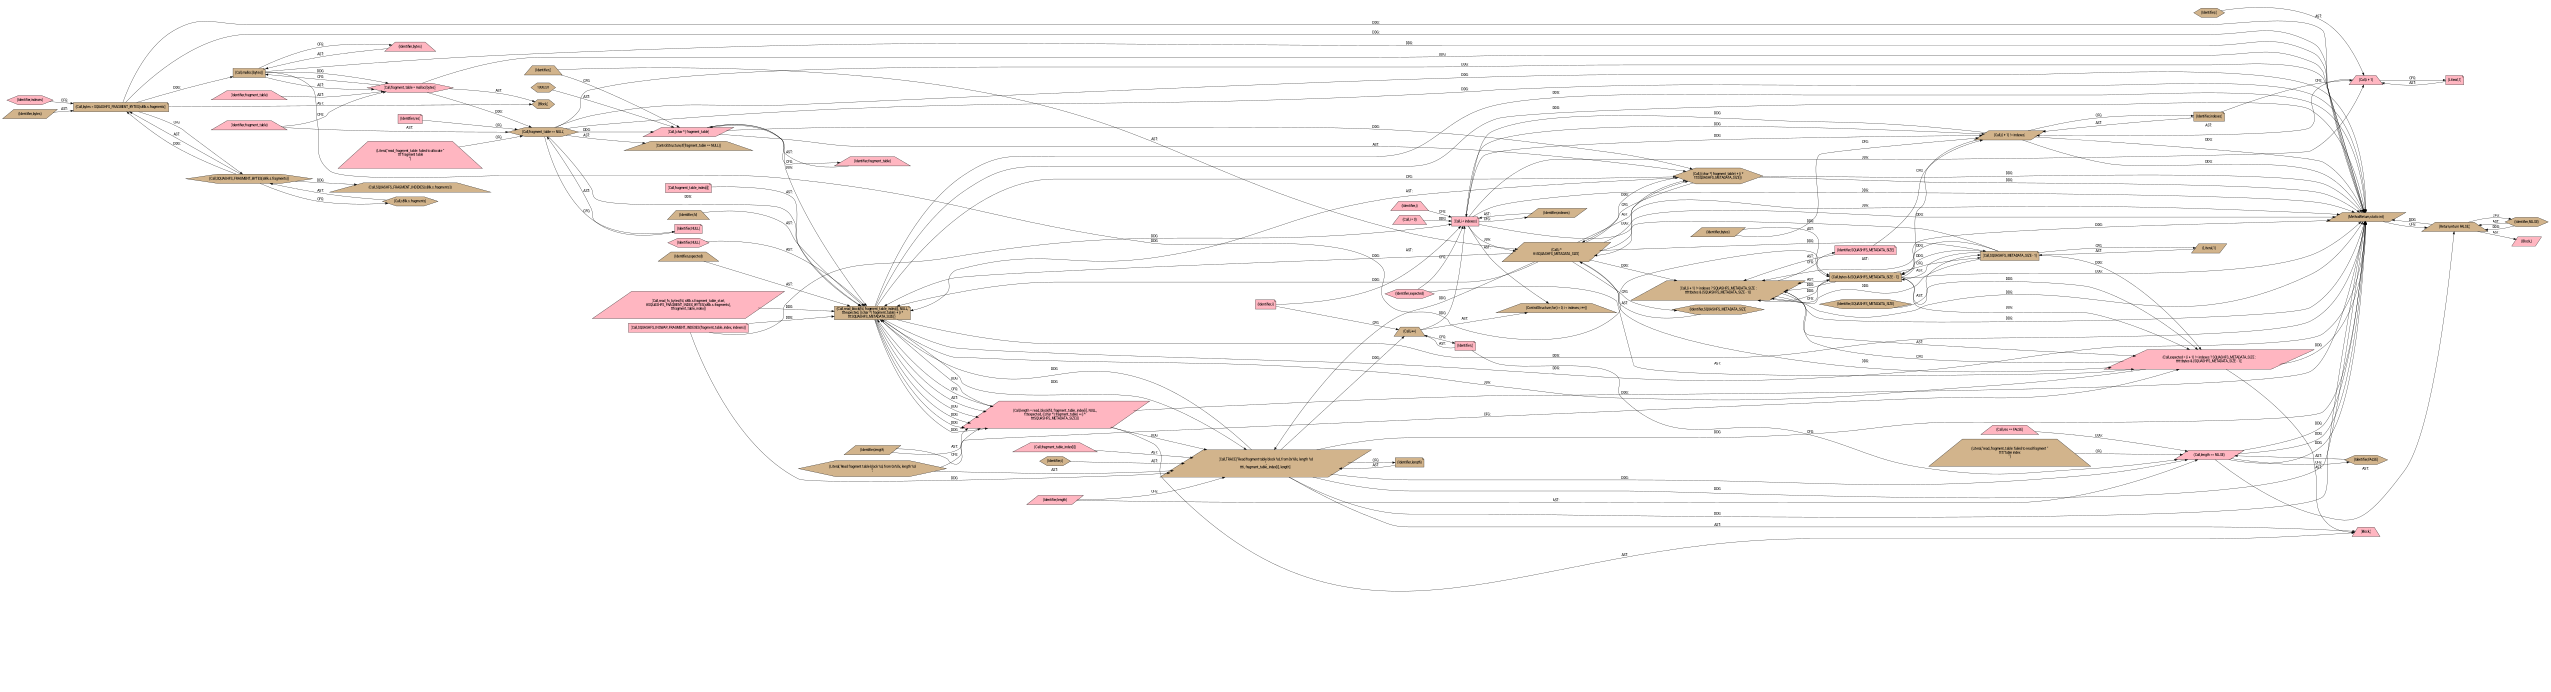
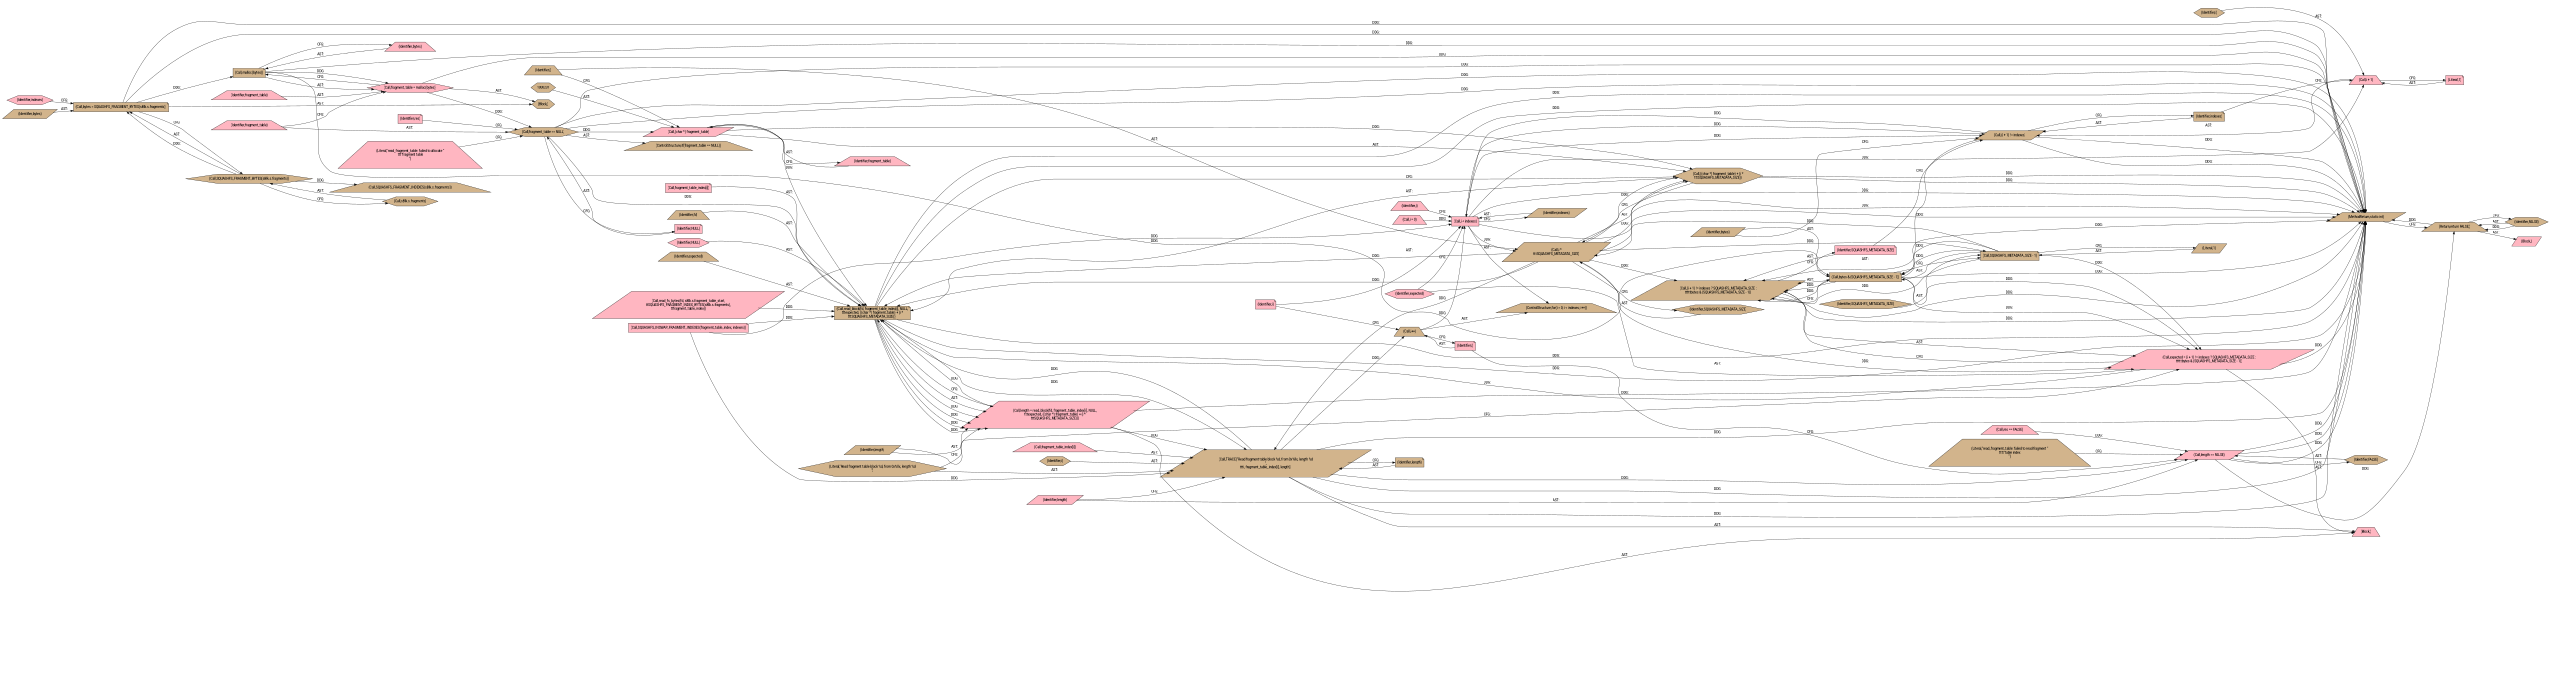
(2366, 469) -> (2366, 469)
